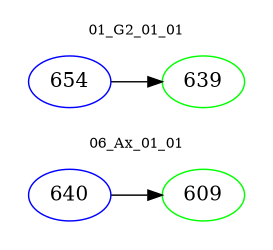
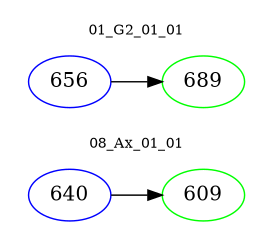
(70, 82) -> (70, 82)
(203, 82) -> (203, 82)
(137, 144) -> (137, 144)
